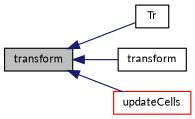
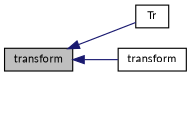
(152, 103) -> none
